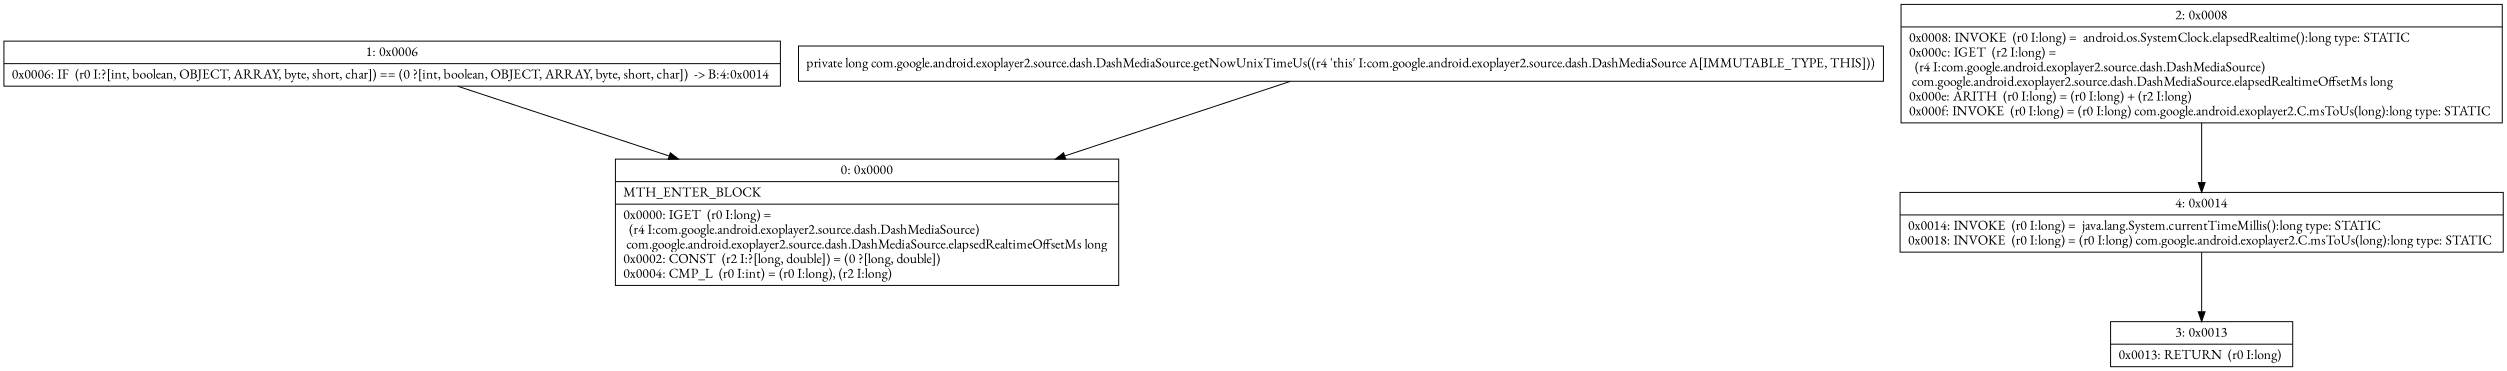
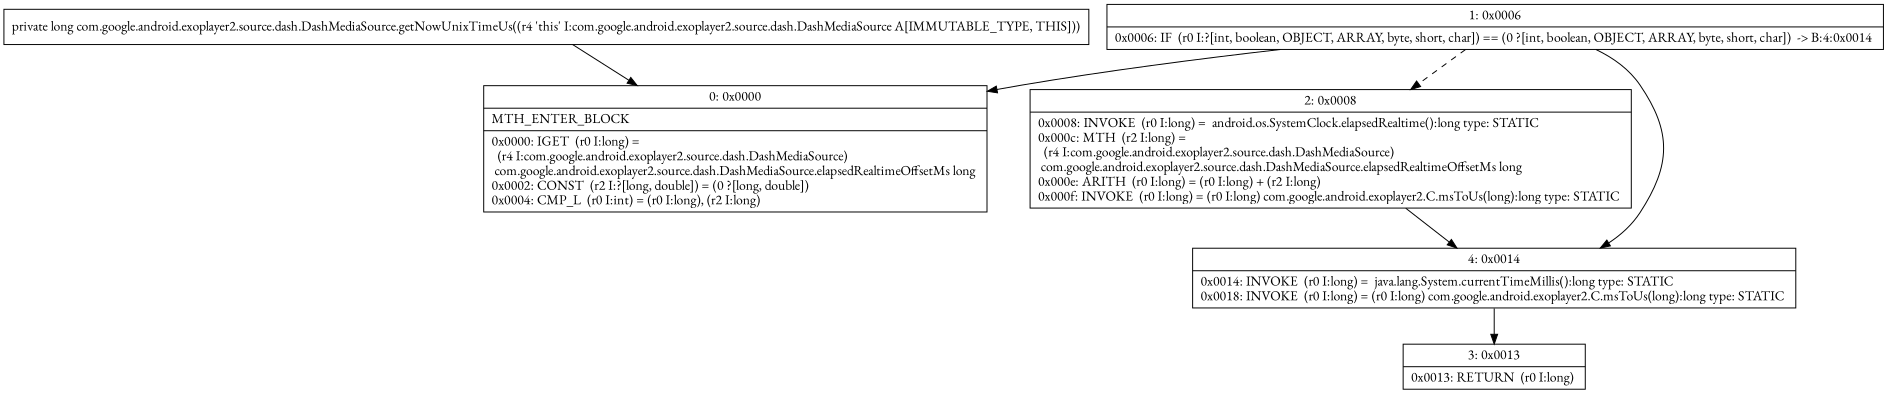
(1984, 52) -> (1114, 138)
none -> (1442, 67)
none -> (1663, 142)
